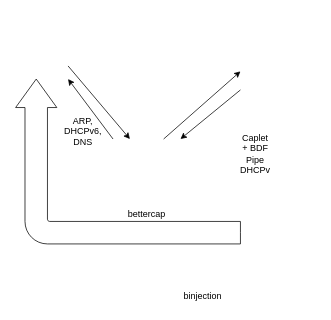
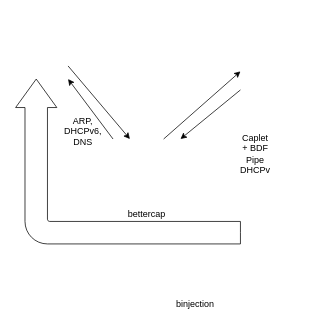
(203, 297) -> (195, 304)
